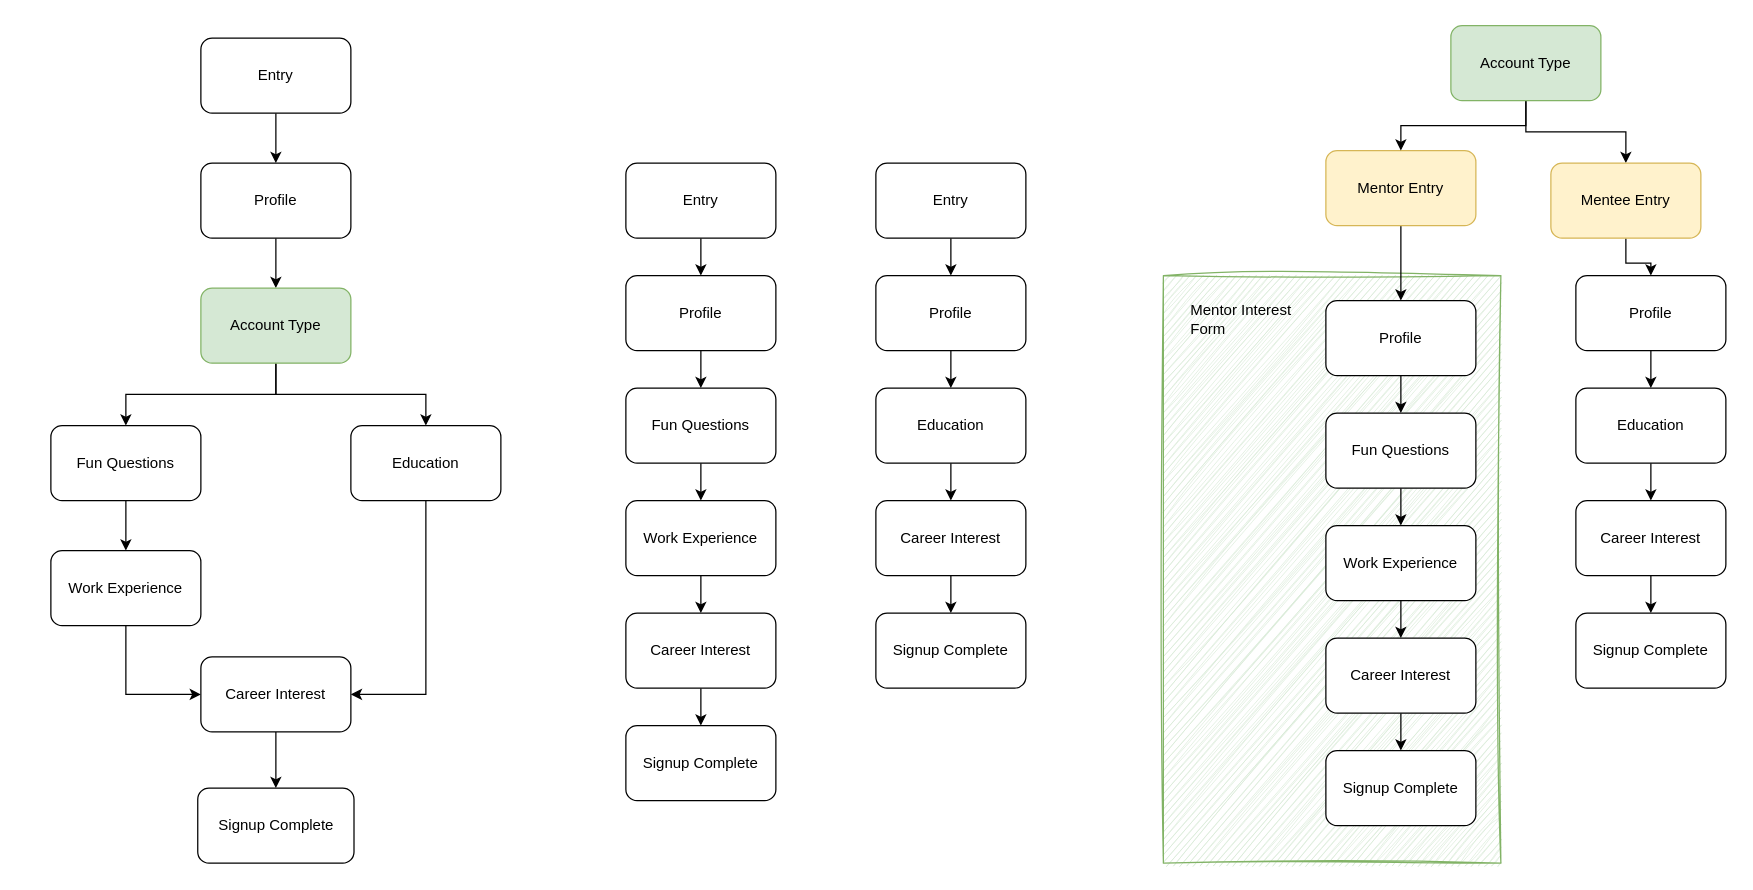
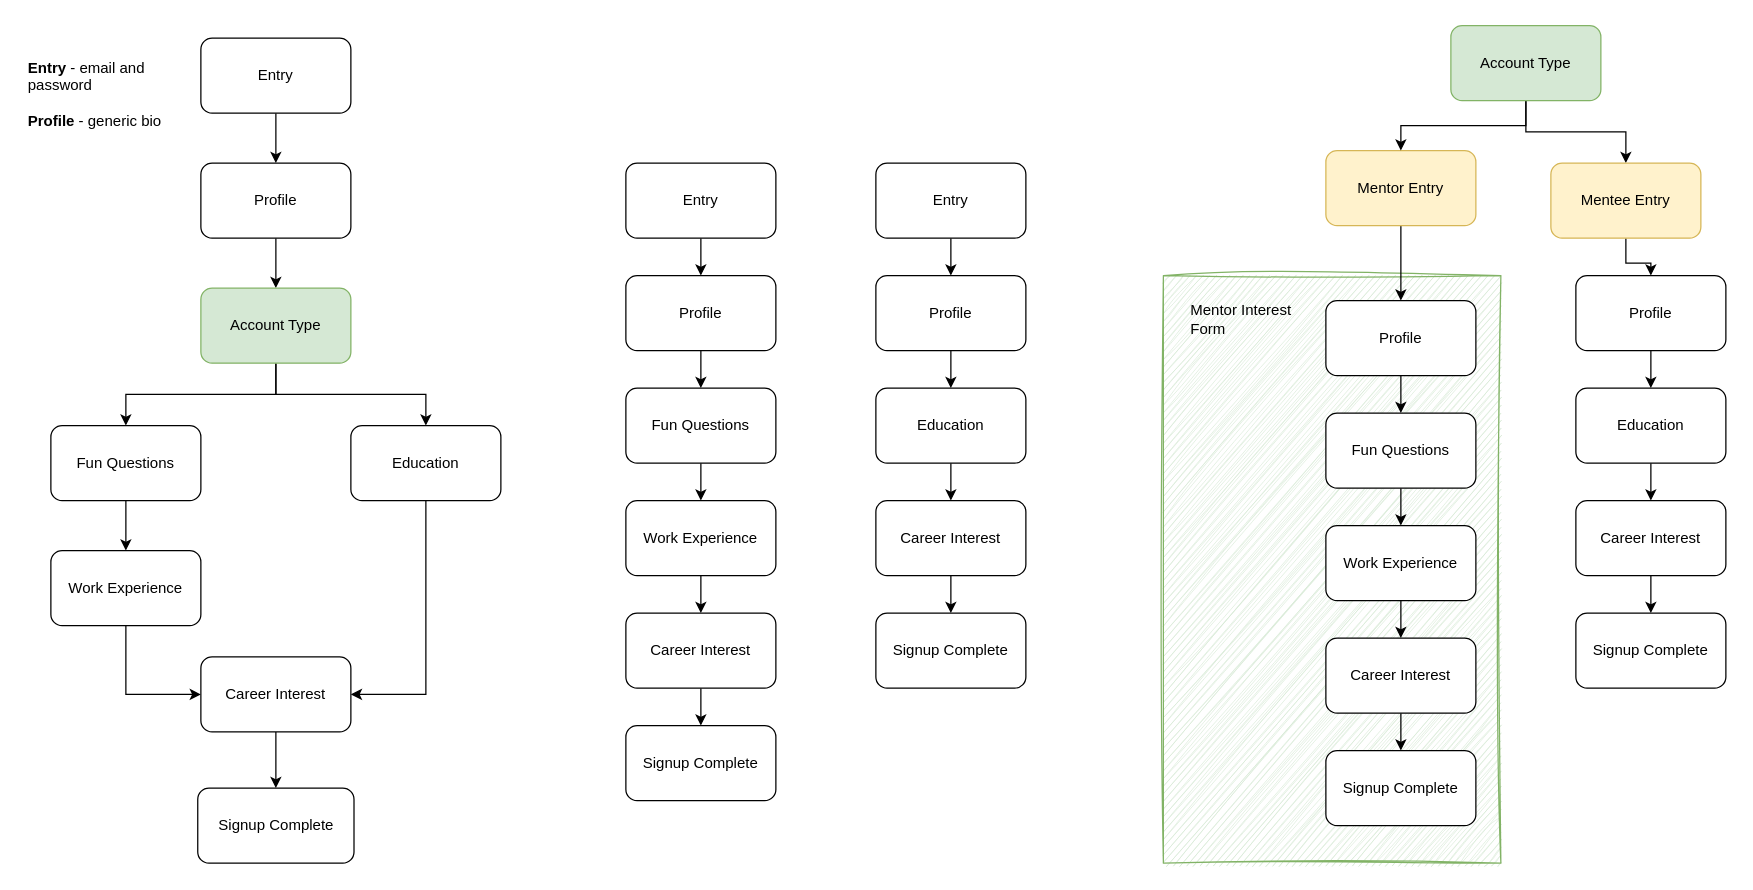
none -> (107, 101)
